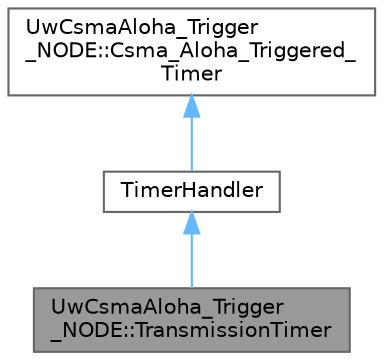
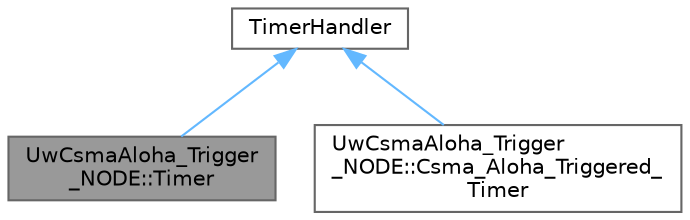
(192, 144) -> (403, 94)
(192, 320) -> (142, 168)
